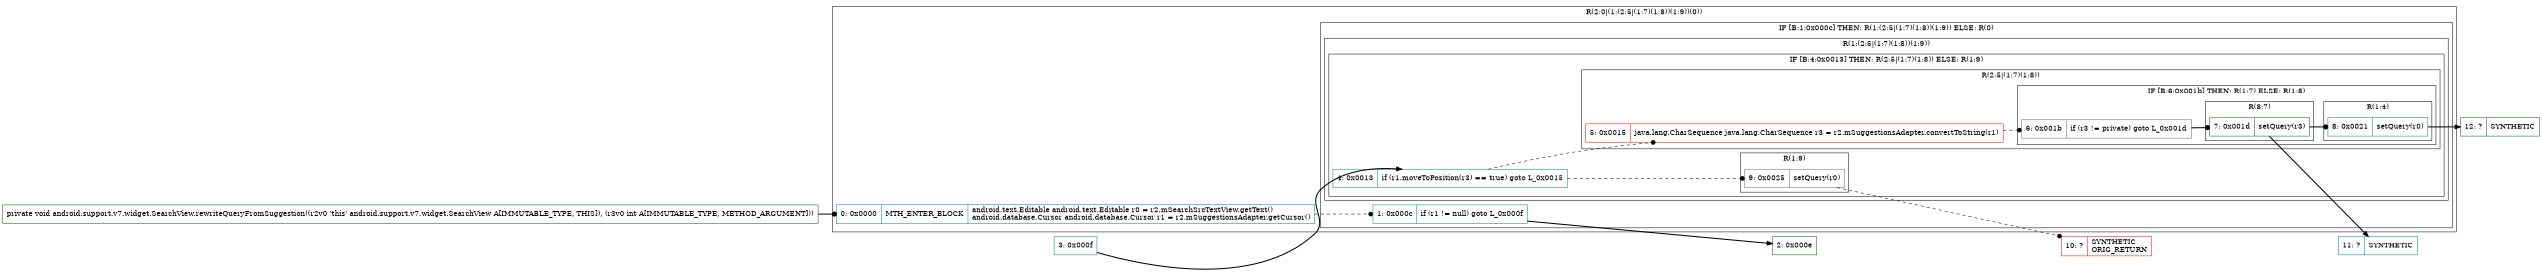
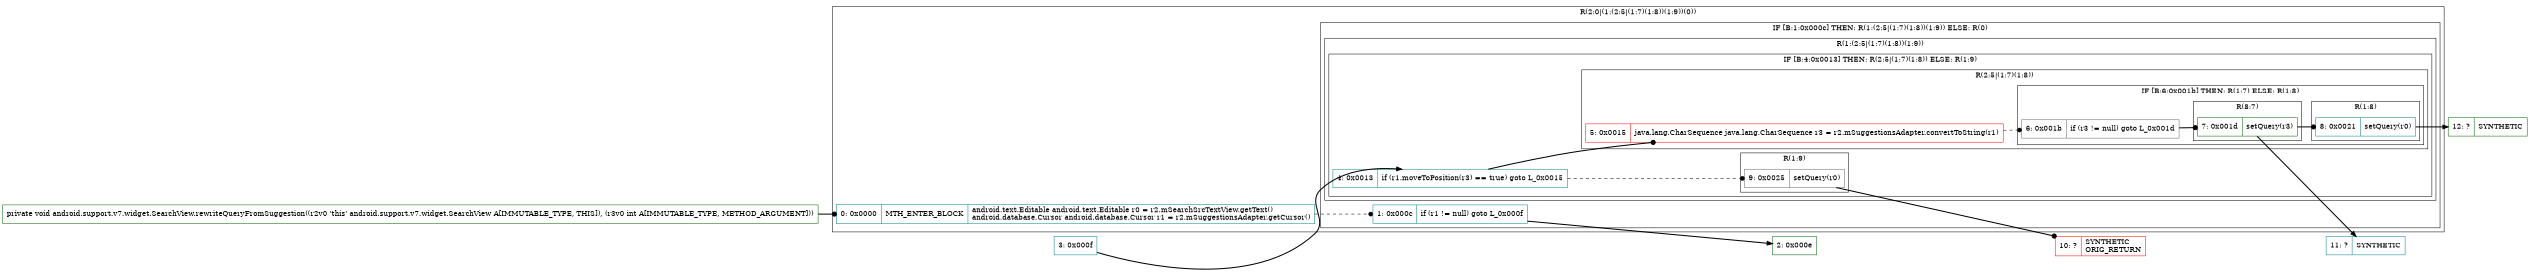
(2378, 107) -> (2366, 107)
(2129, 129) -> (2123, 129)
(1569, 153) -> (1569, 153)
(1947, 212) -> (1944, 212)
